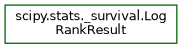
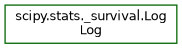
(91, 24) -> (91, 24)
